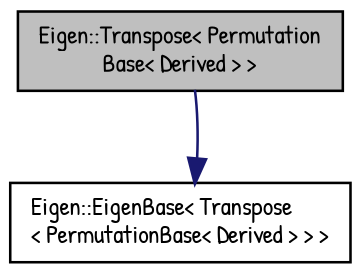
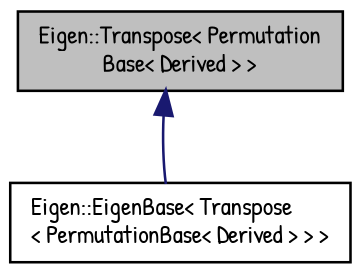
(197, 124) -> (163, 150)
